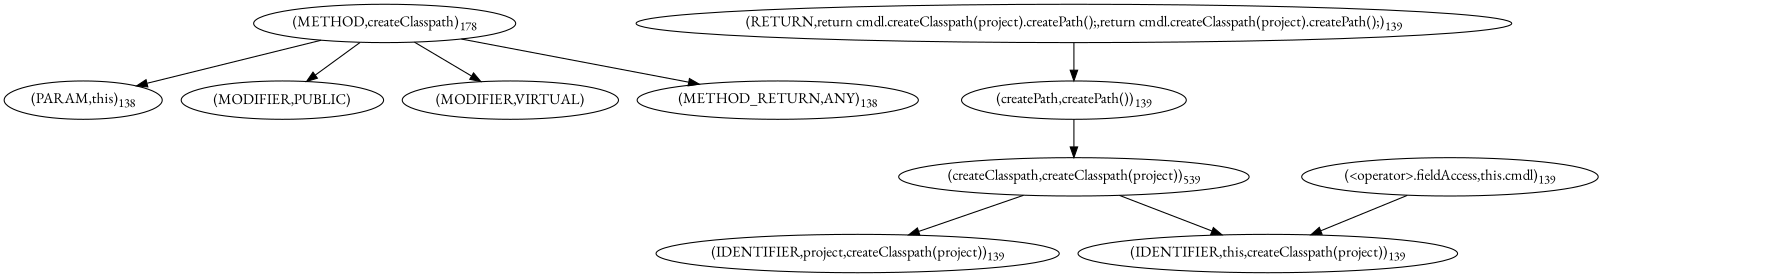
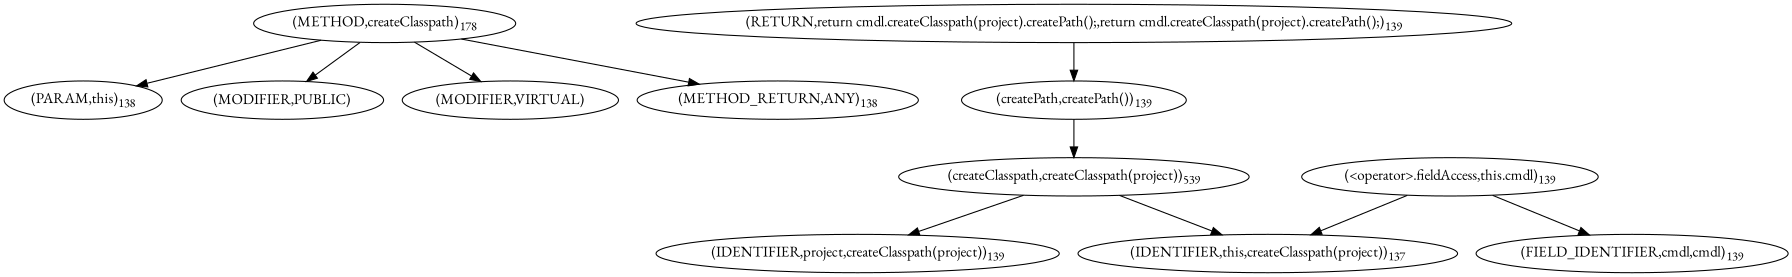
(1397, 252) -> (1397, 252)
none -> (1632, 254)
